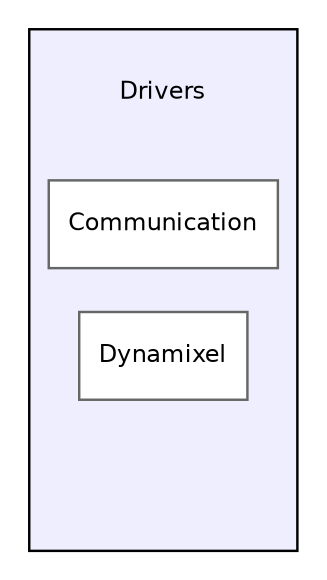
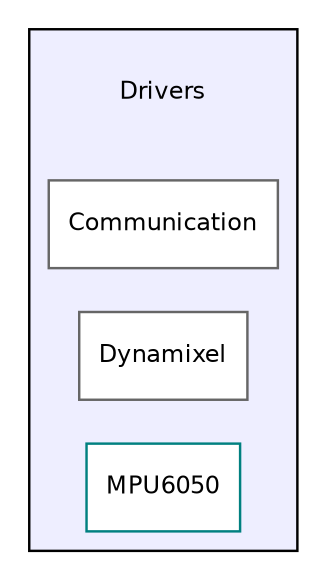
none -> (163, 488)
